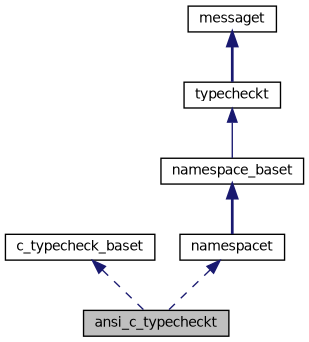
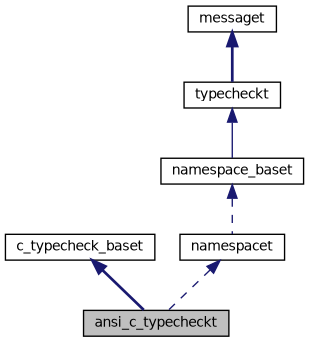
(232, 216) -> (232, 216)
(123, 290) -> (123, 290)
